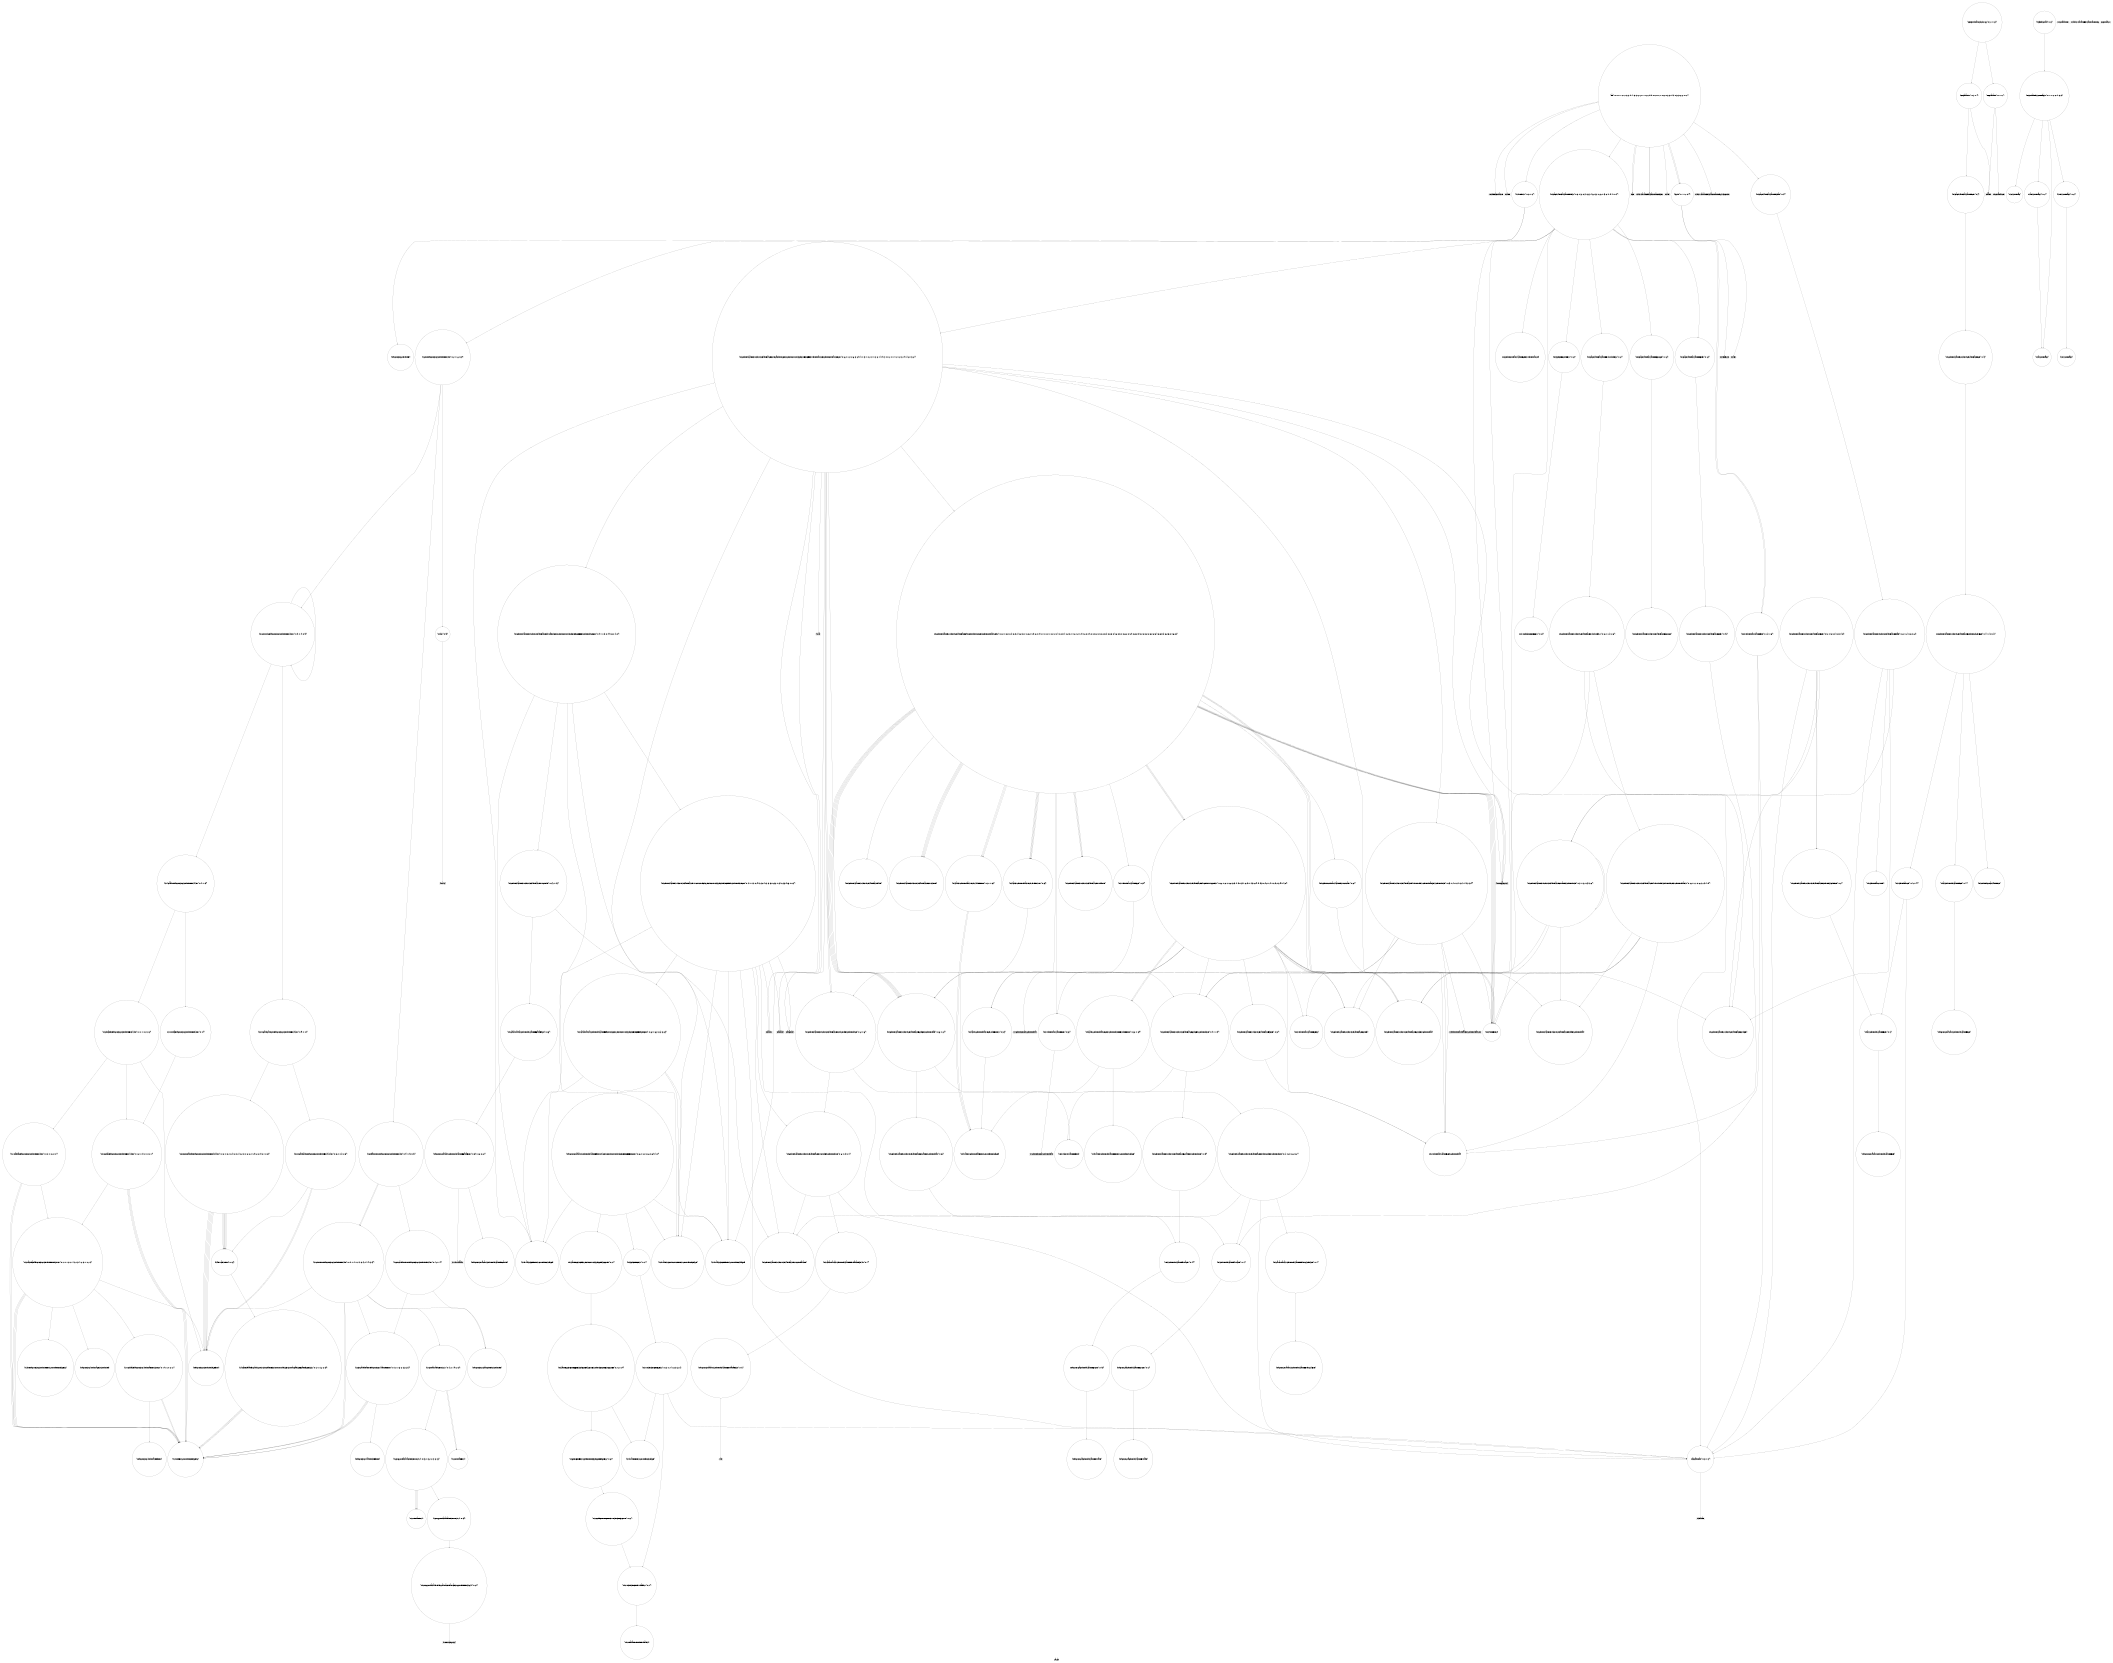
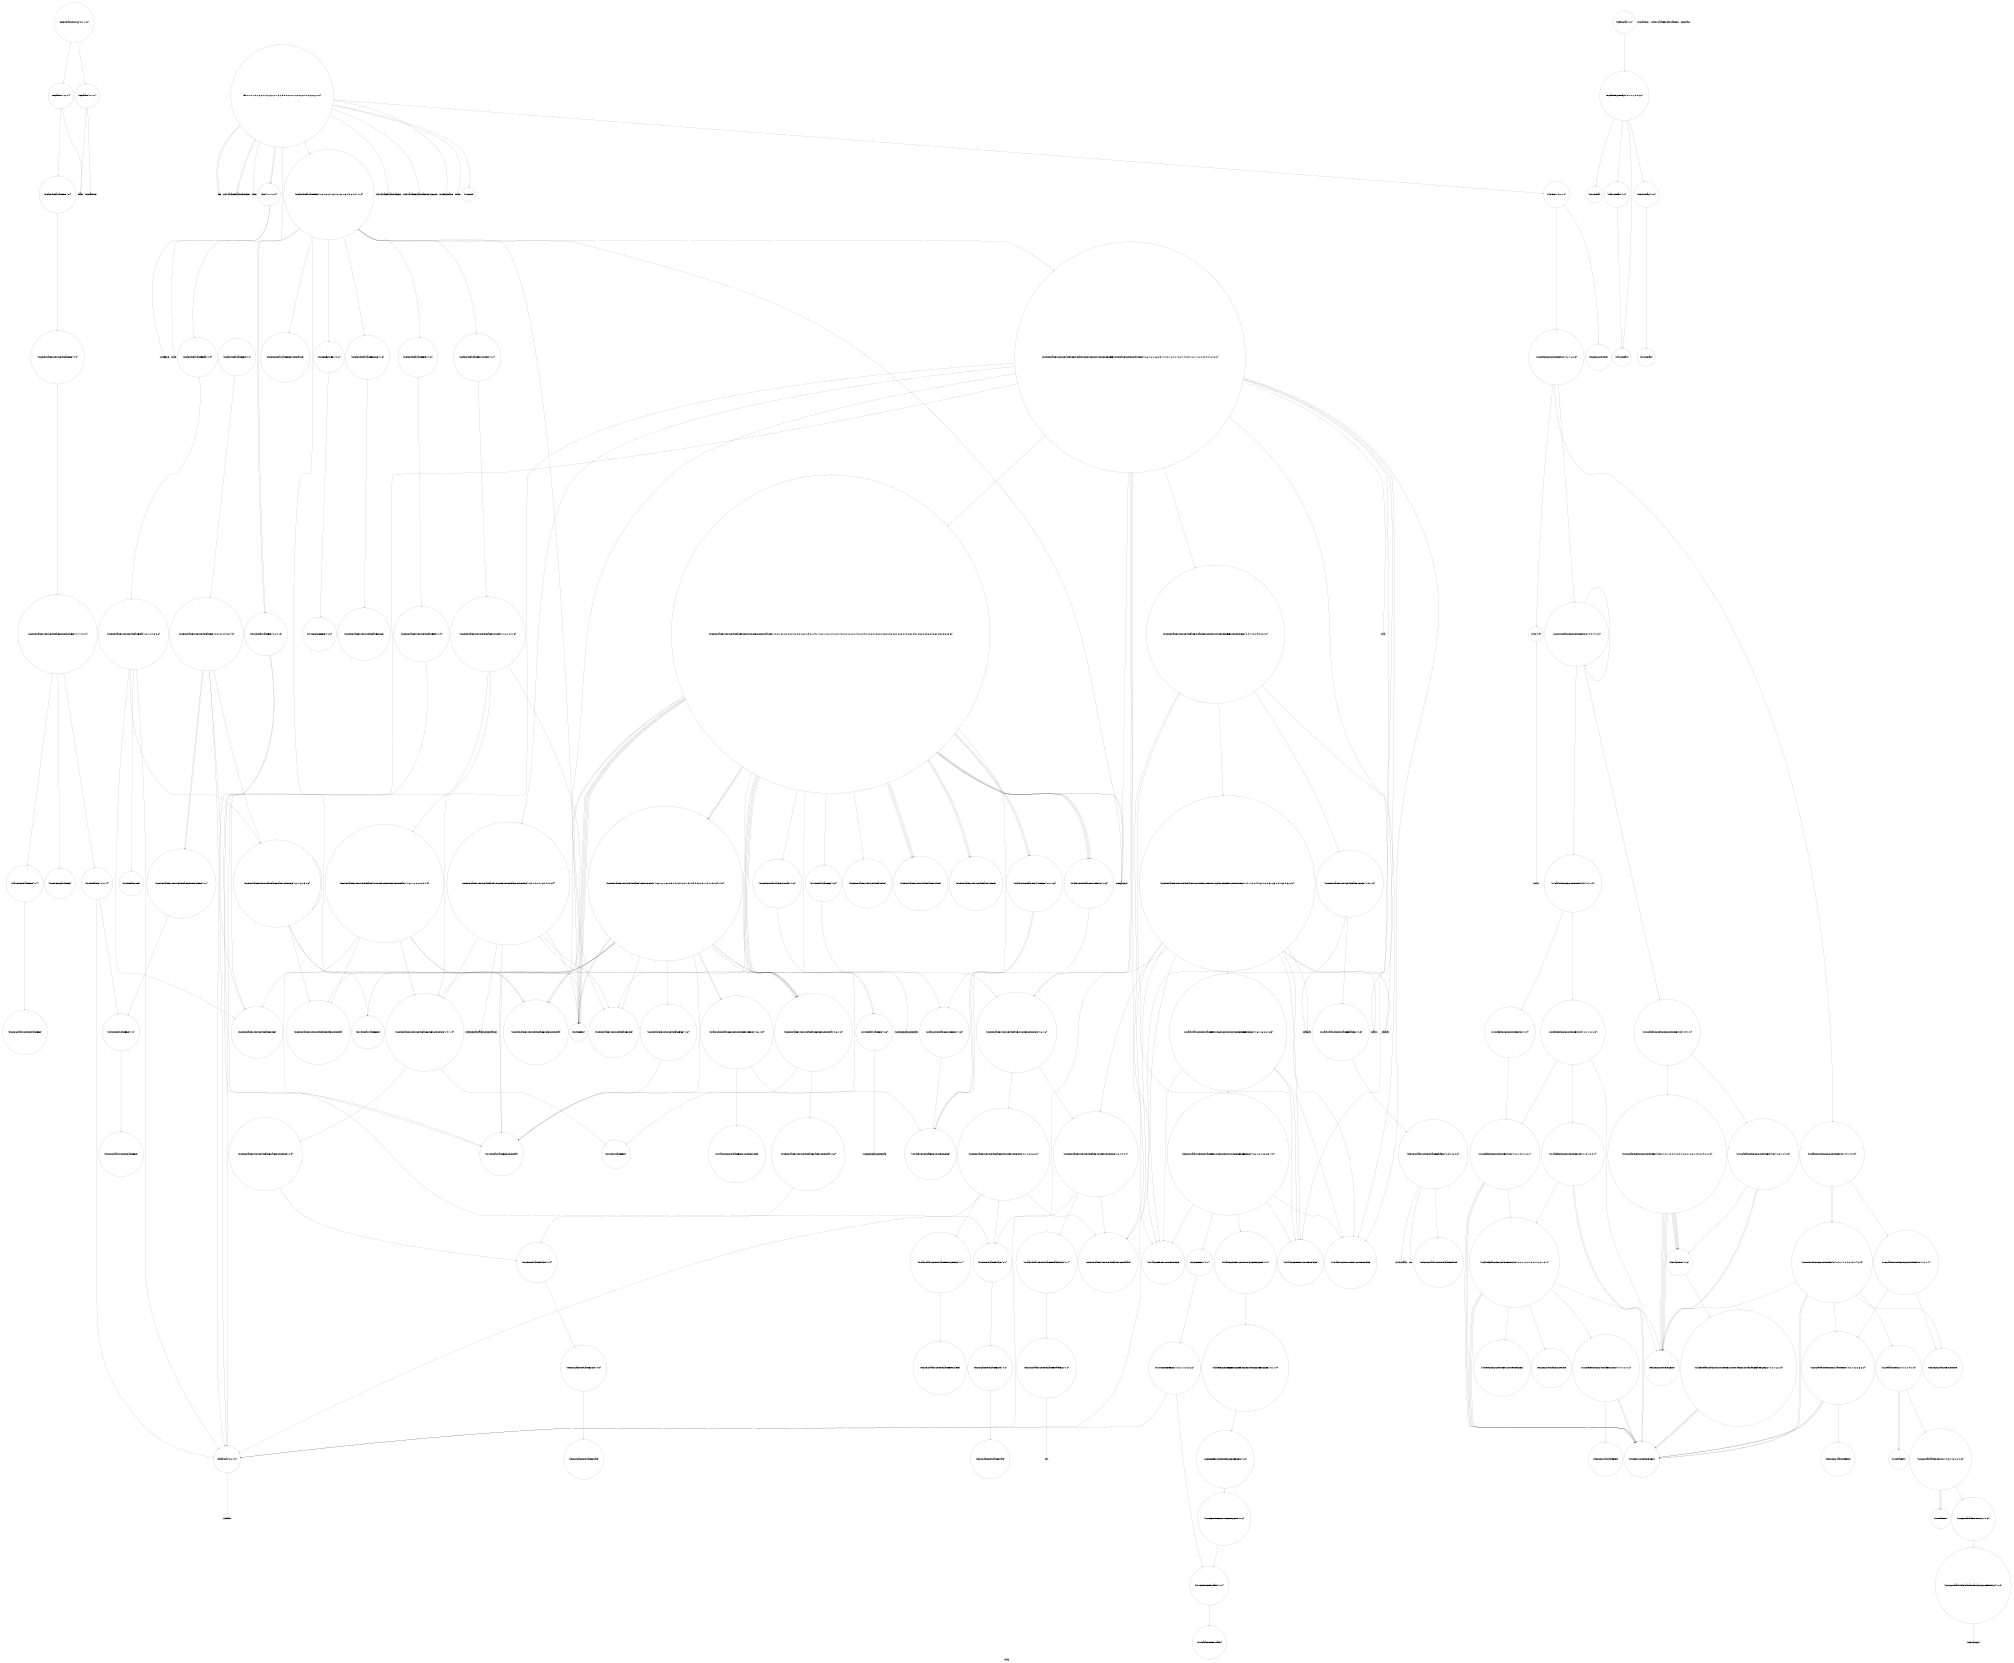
none -> (388, 195)
none -> (469, 195)
none -> (237, 357)
none -> (1411, 1263)
(640, 1459) -> none
